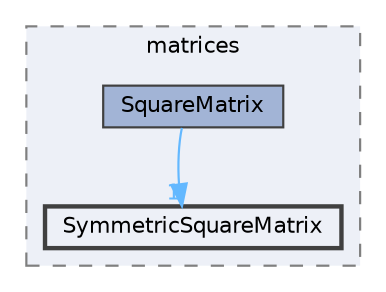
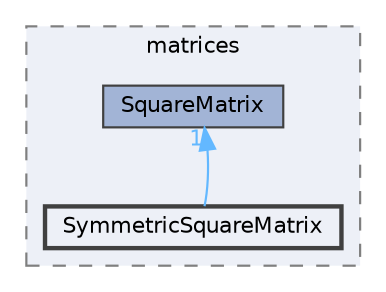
(179, 156) -> (208, 178)
